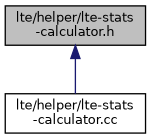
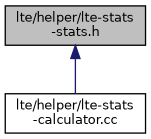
(75, 26) -> (75, 26)
